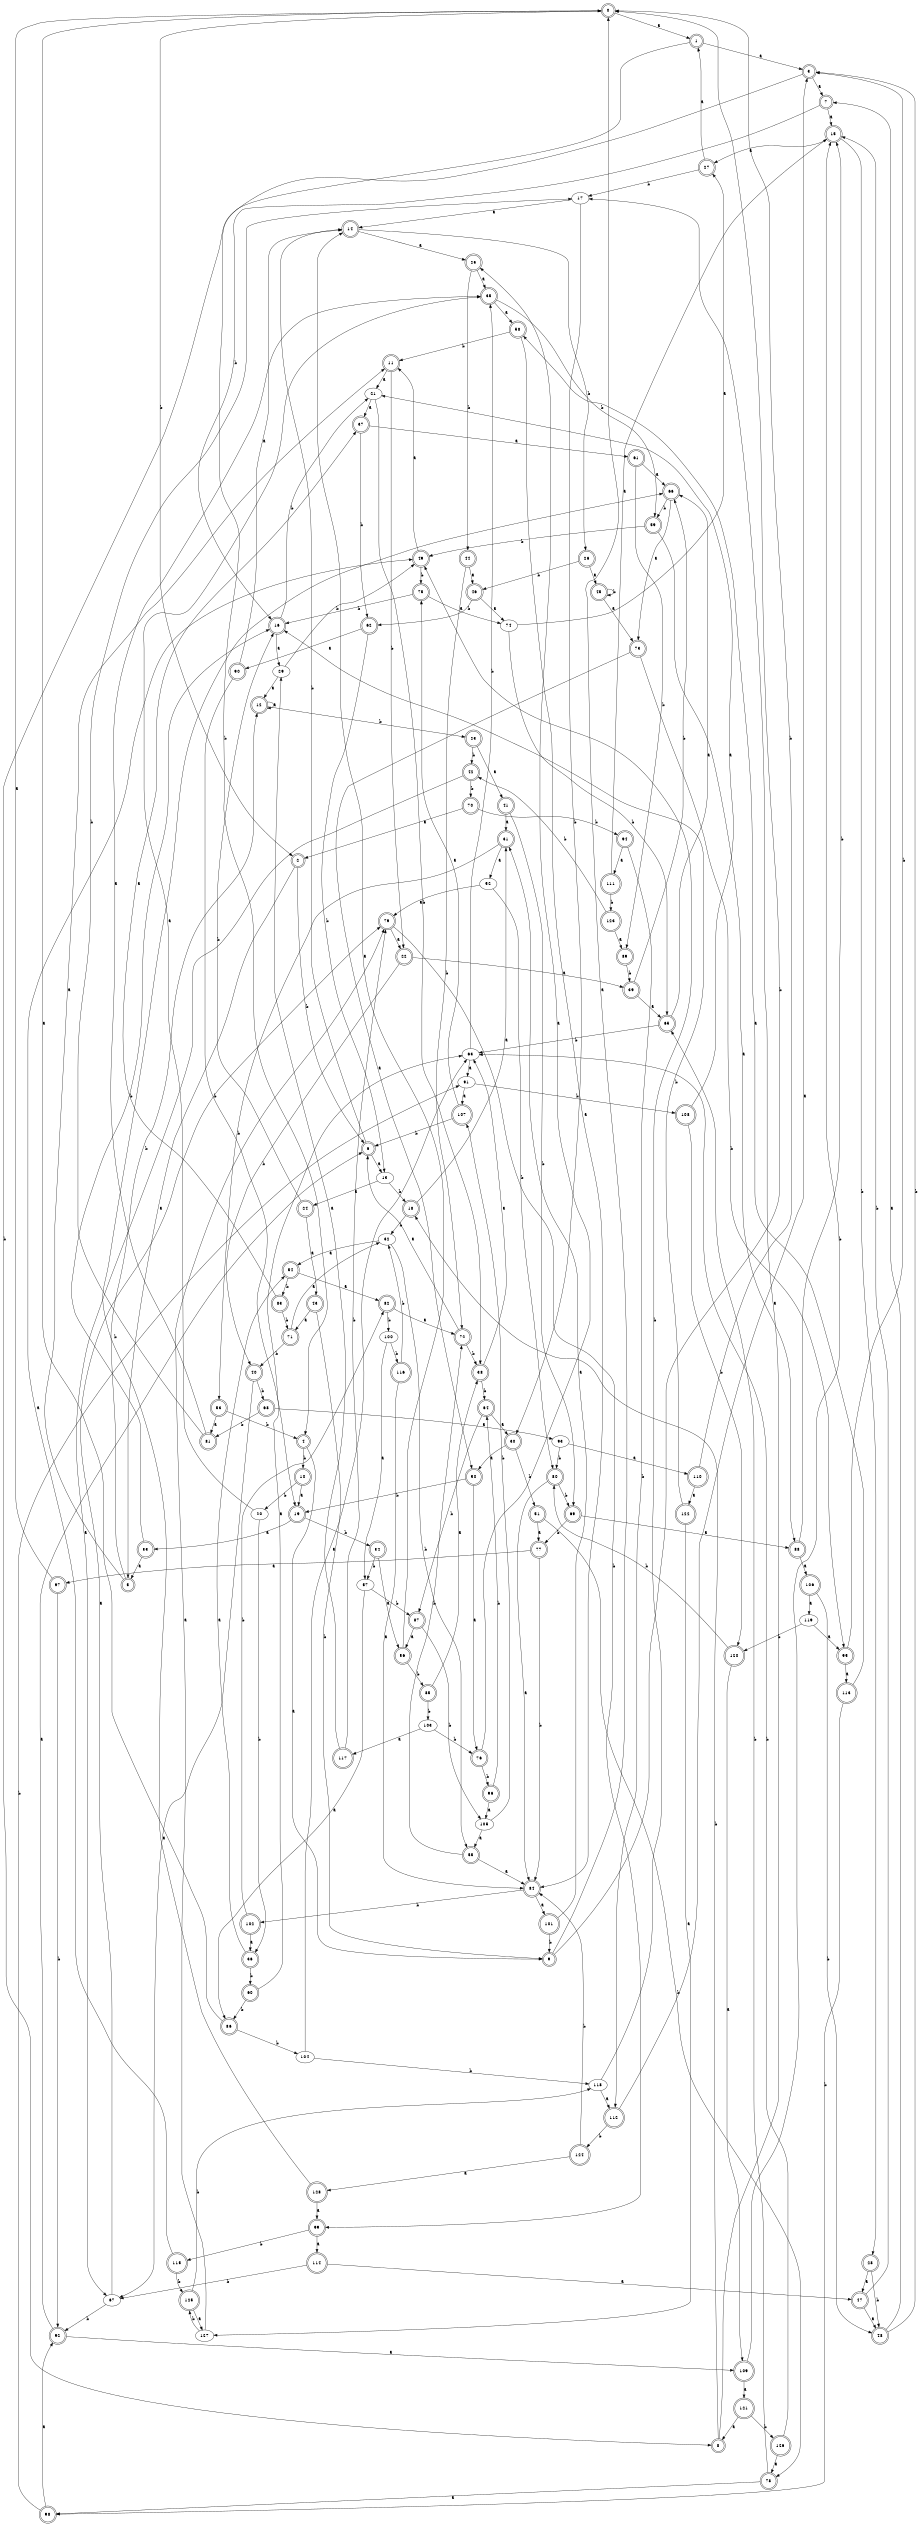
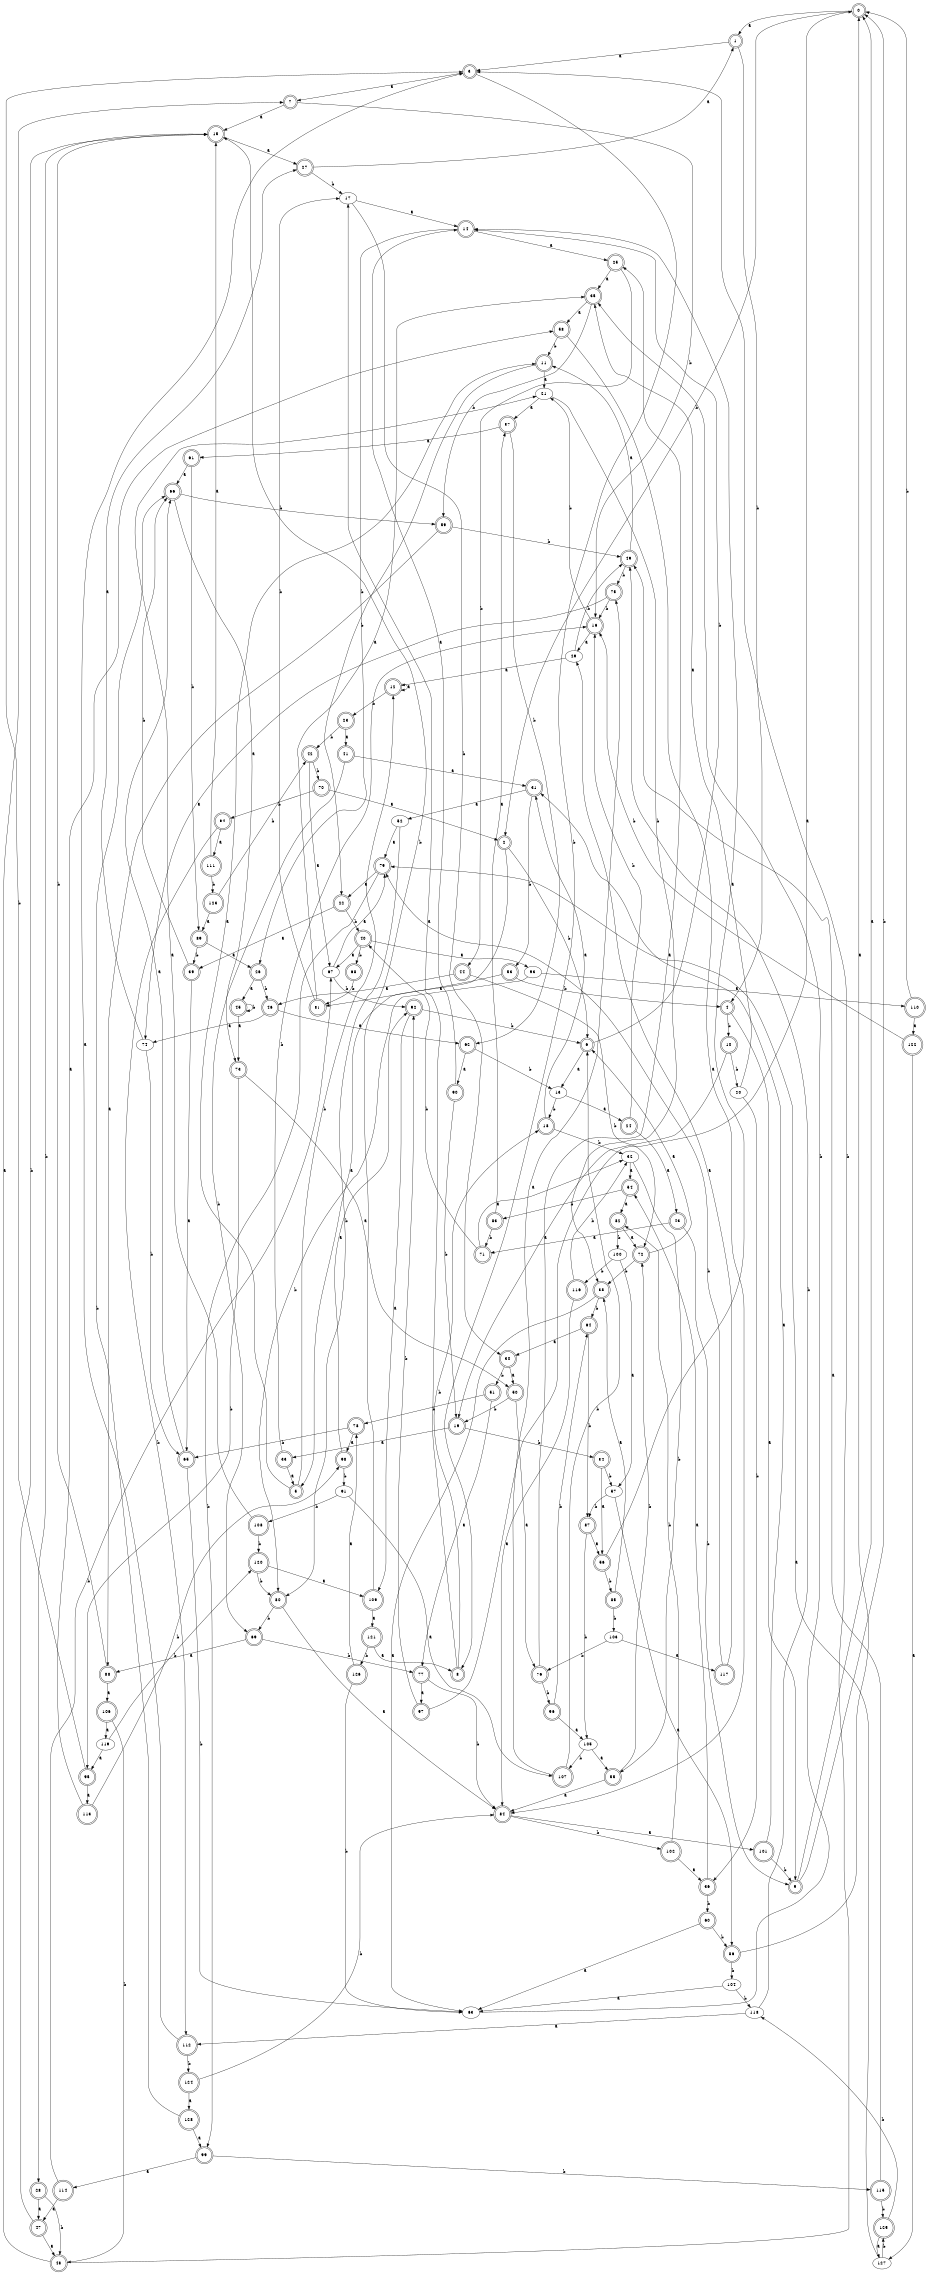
(469, 609) -> (360, 1026)
none -> (225, 953)
(469, 1067) -> none
(406, 1418) -> (448, 956)
(42, 1740) -> (513, 1026)
